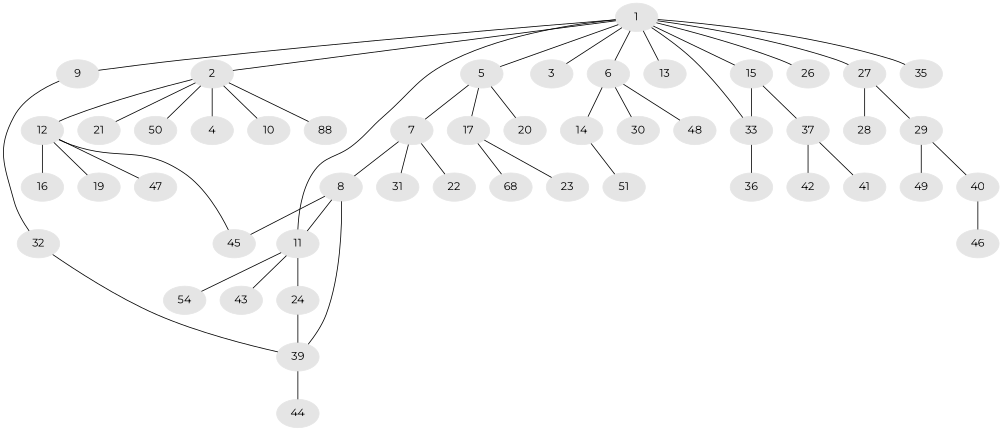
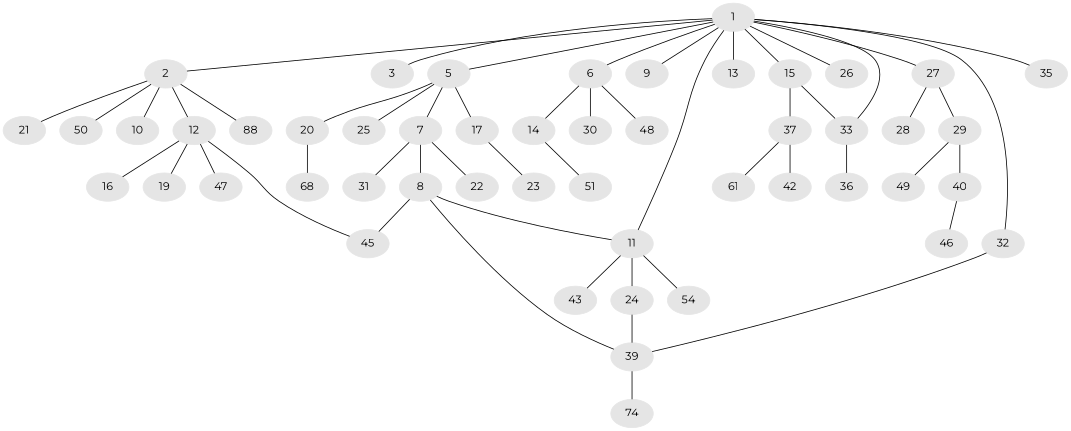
(212, 130) -> none
none -> (364, 130)
(4, 146) -> (948, 53)
(490, 159) -> (307, 159)
(865, 187) -> (733, 187)
(298, 413) -> (632, 413)
